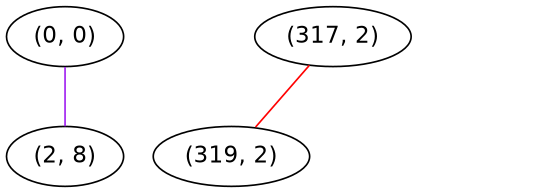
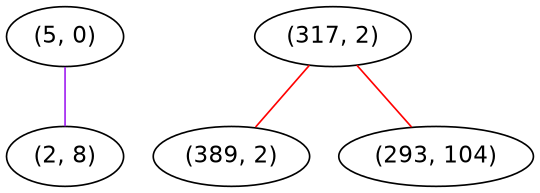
(65, 37) -> (65, 37)
(231, 156) -> (231, 156)
none -> (436, 156)
